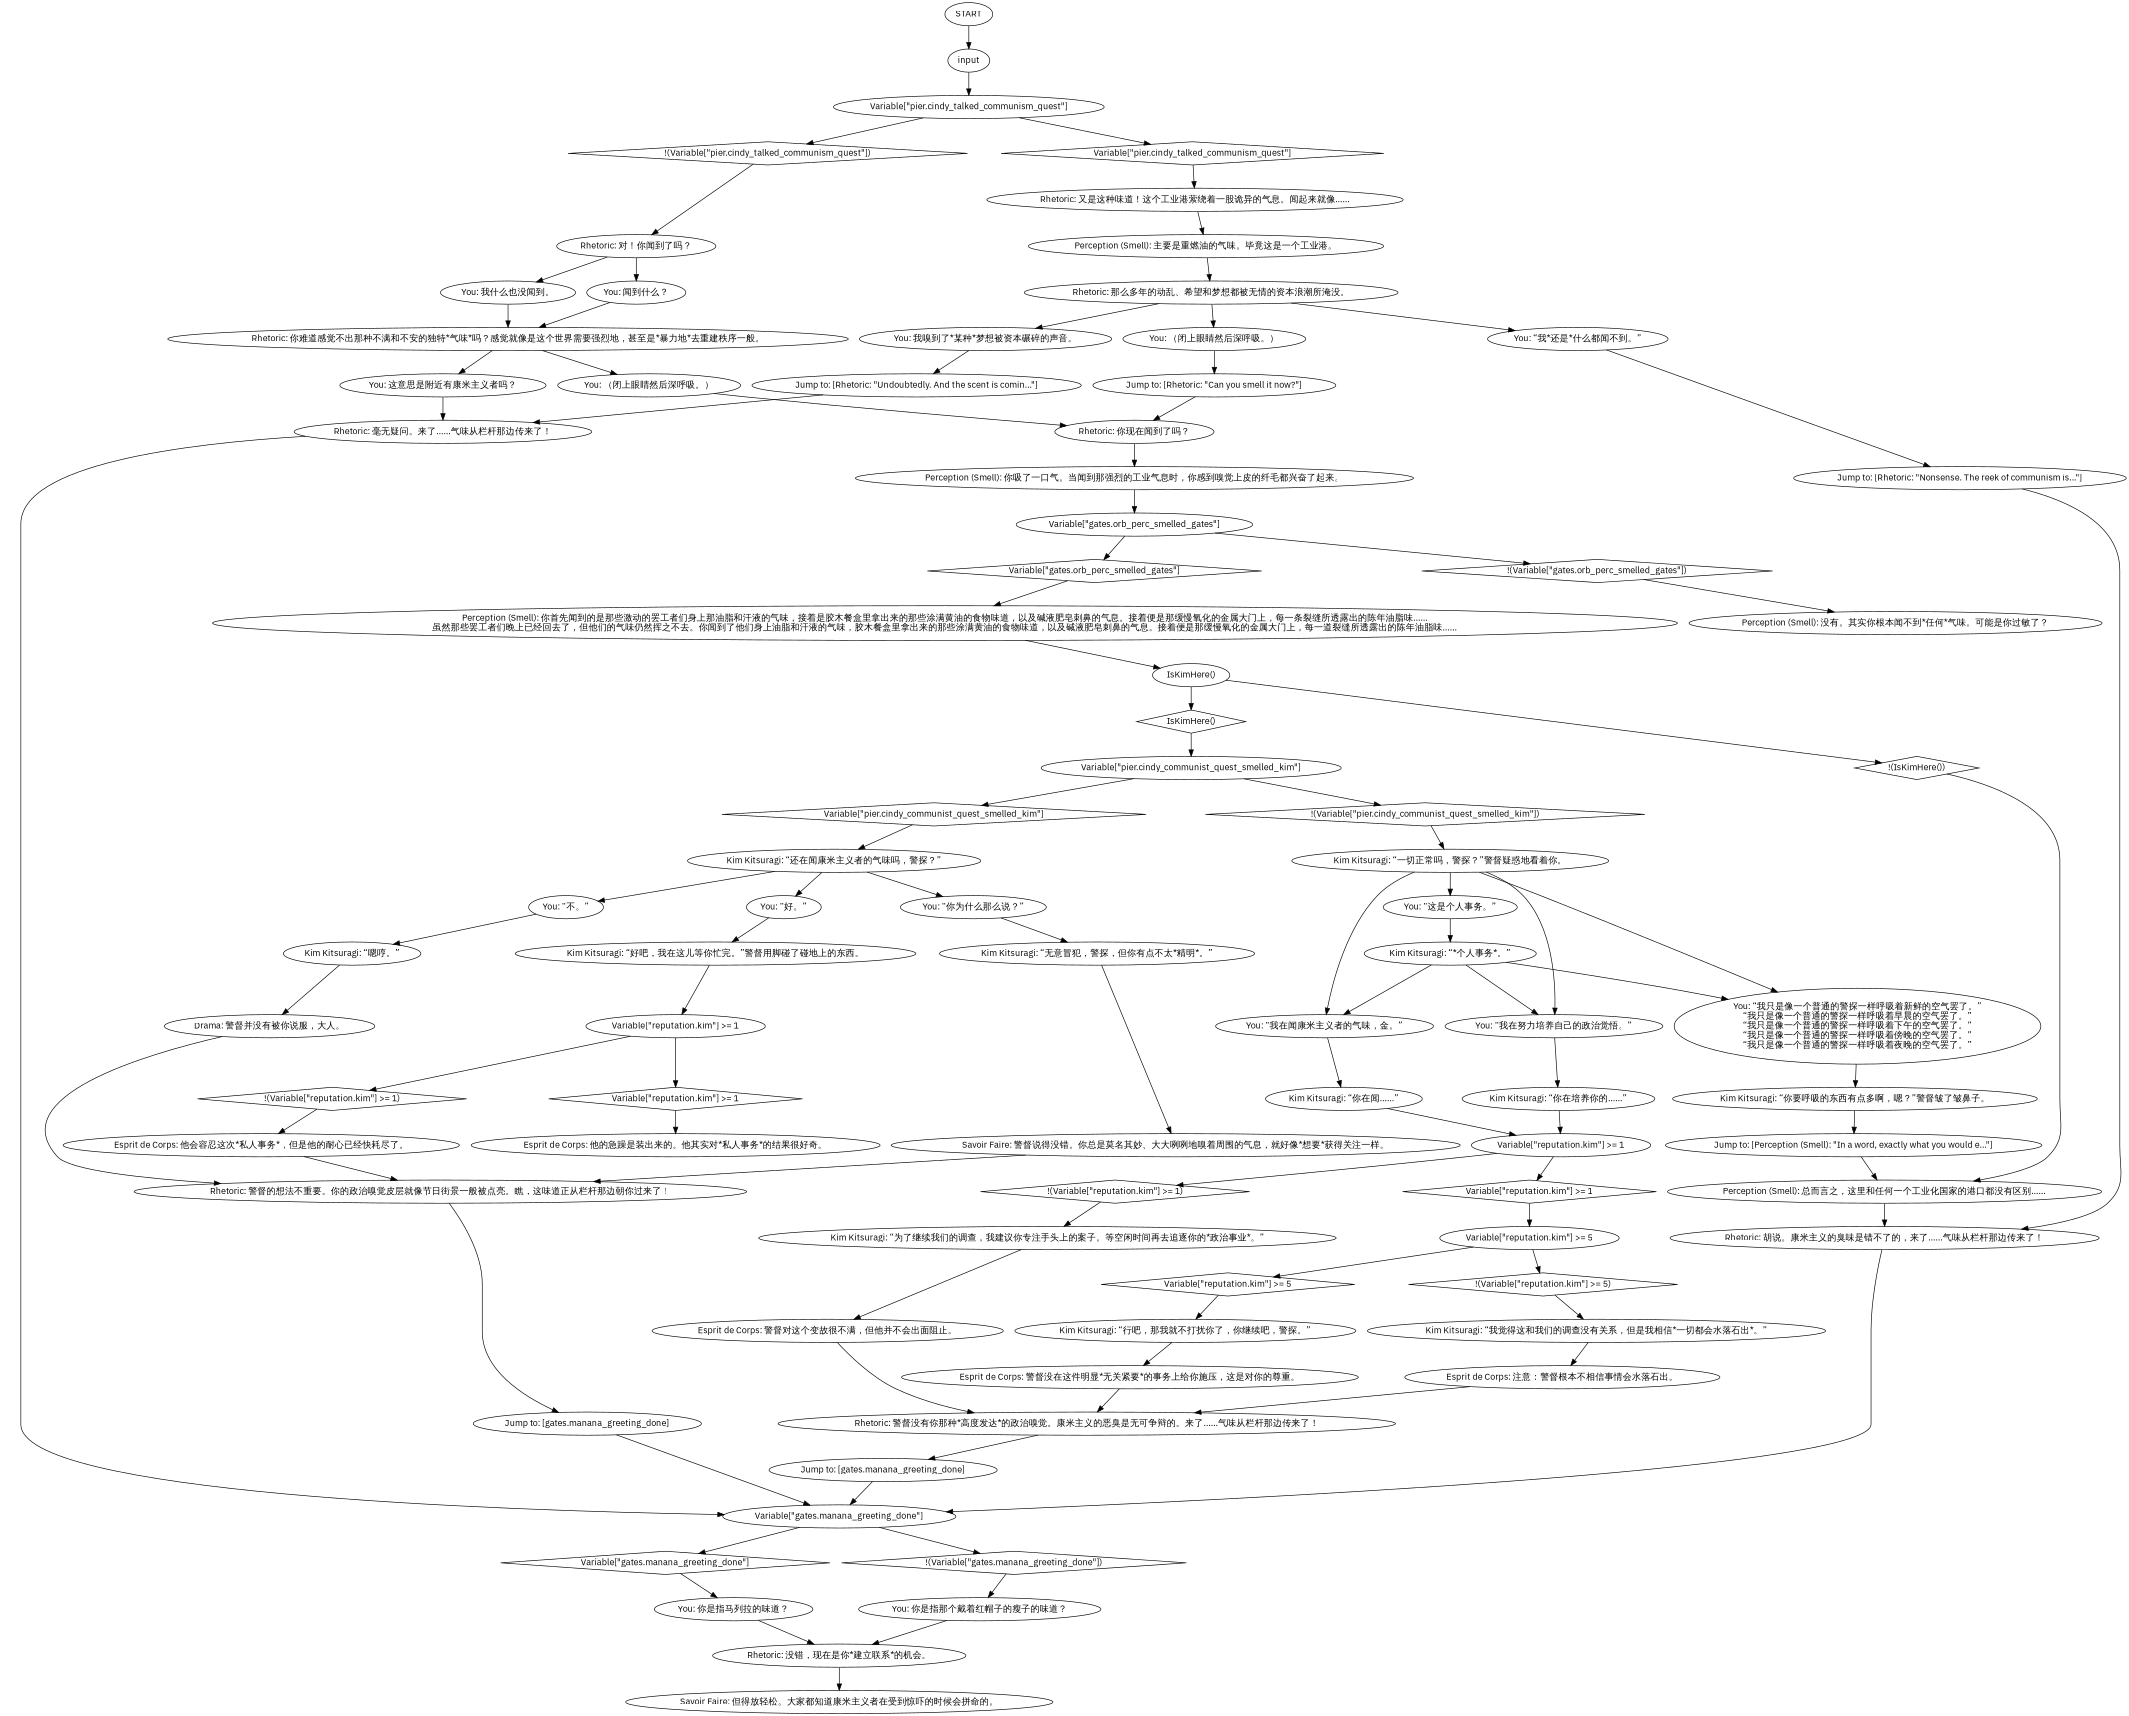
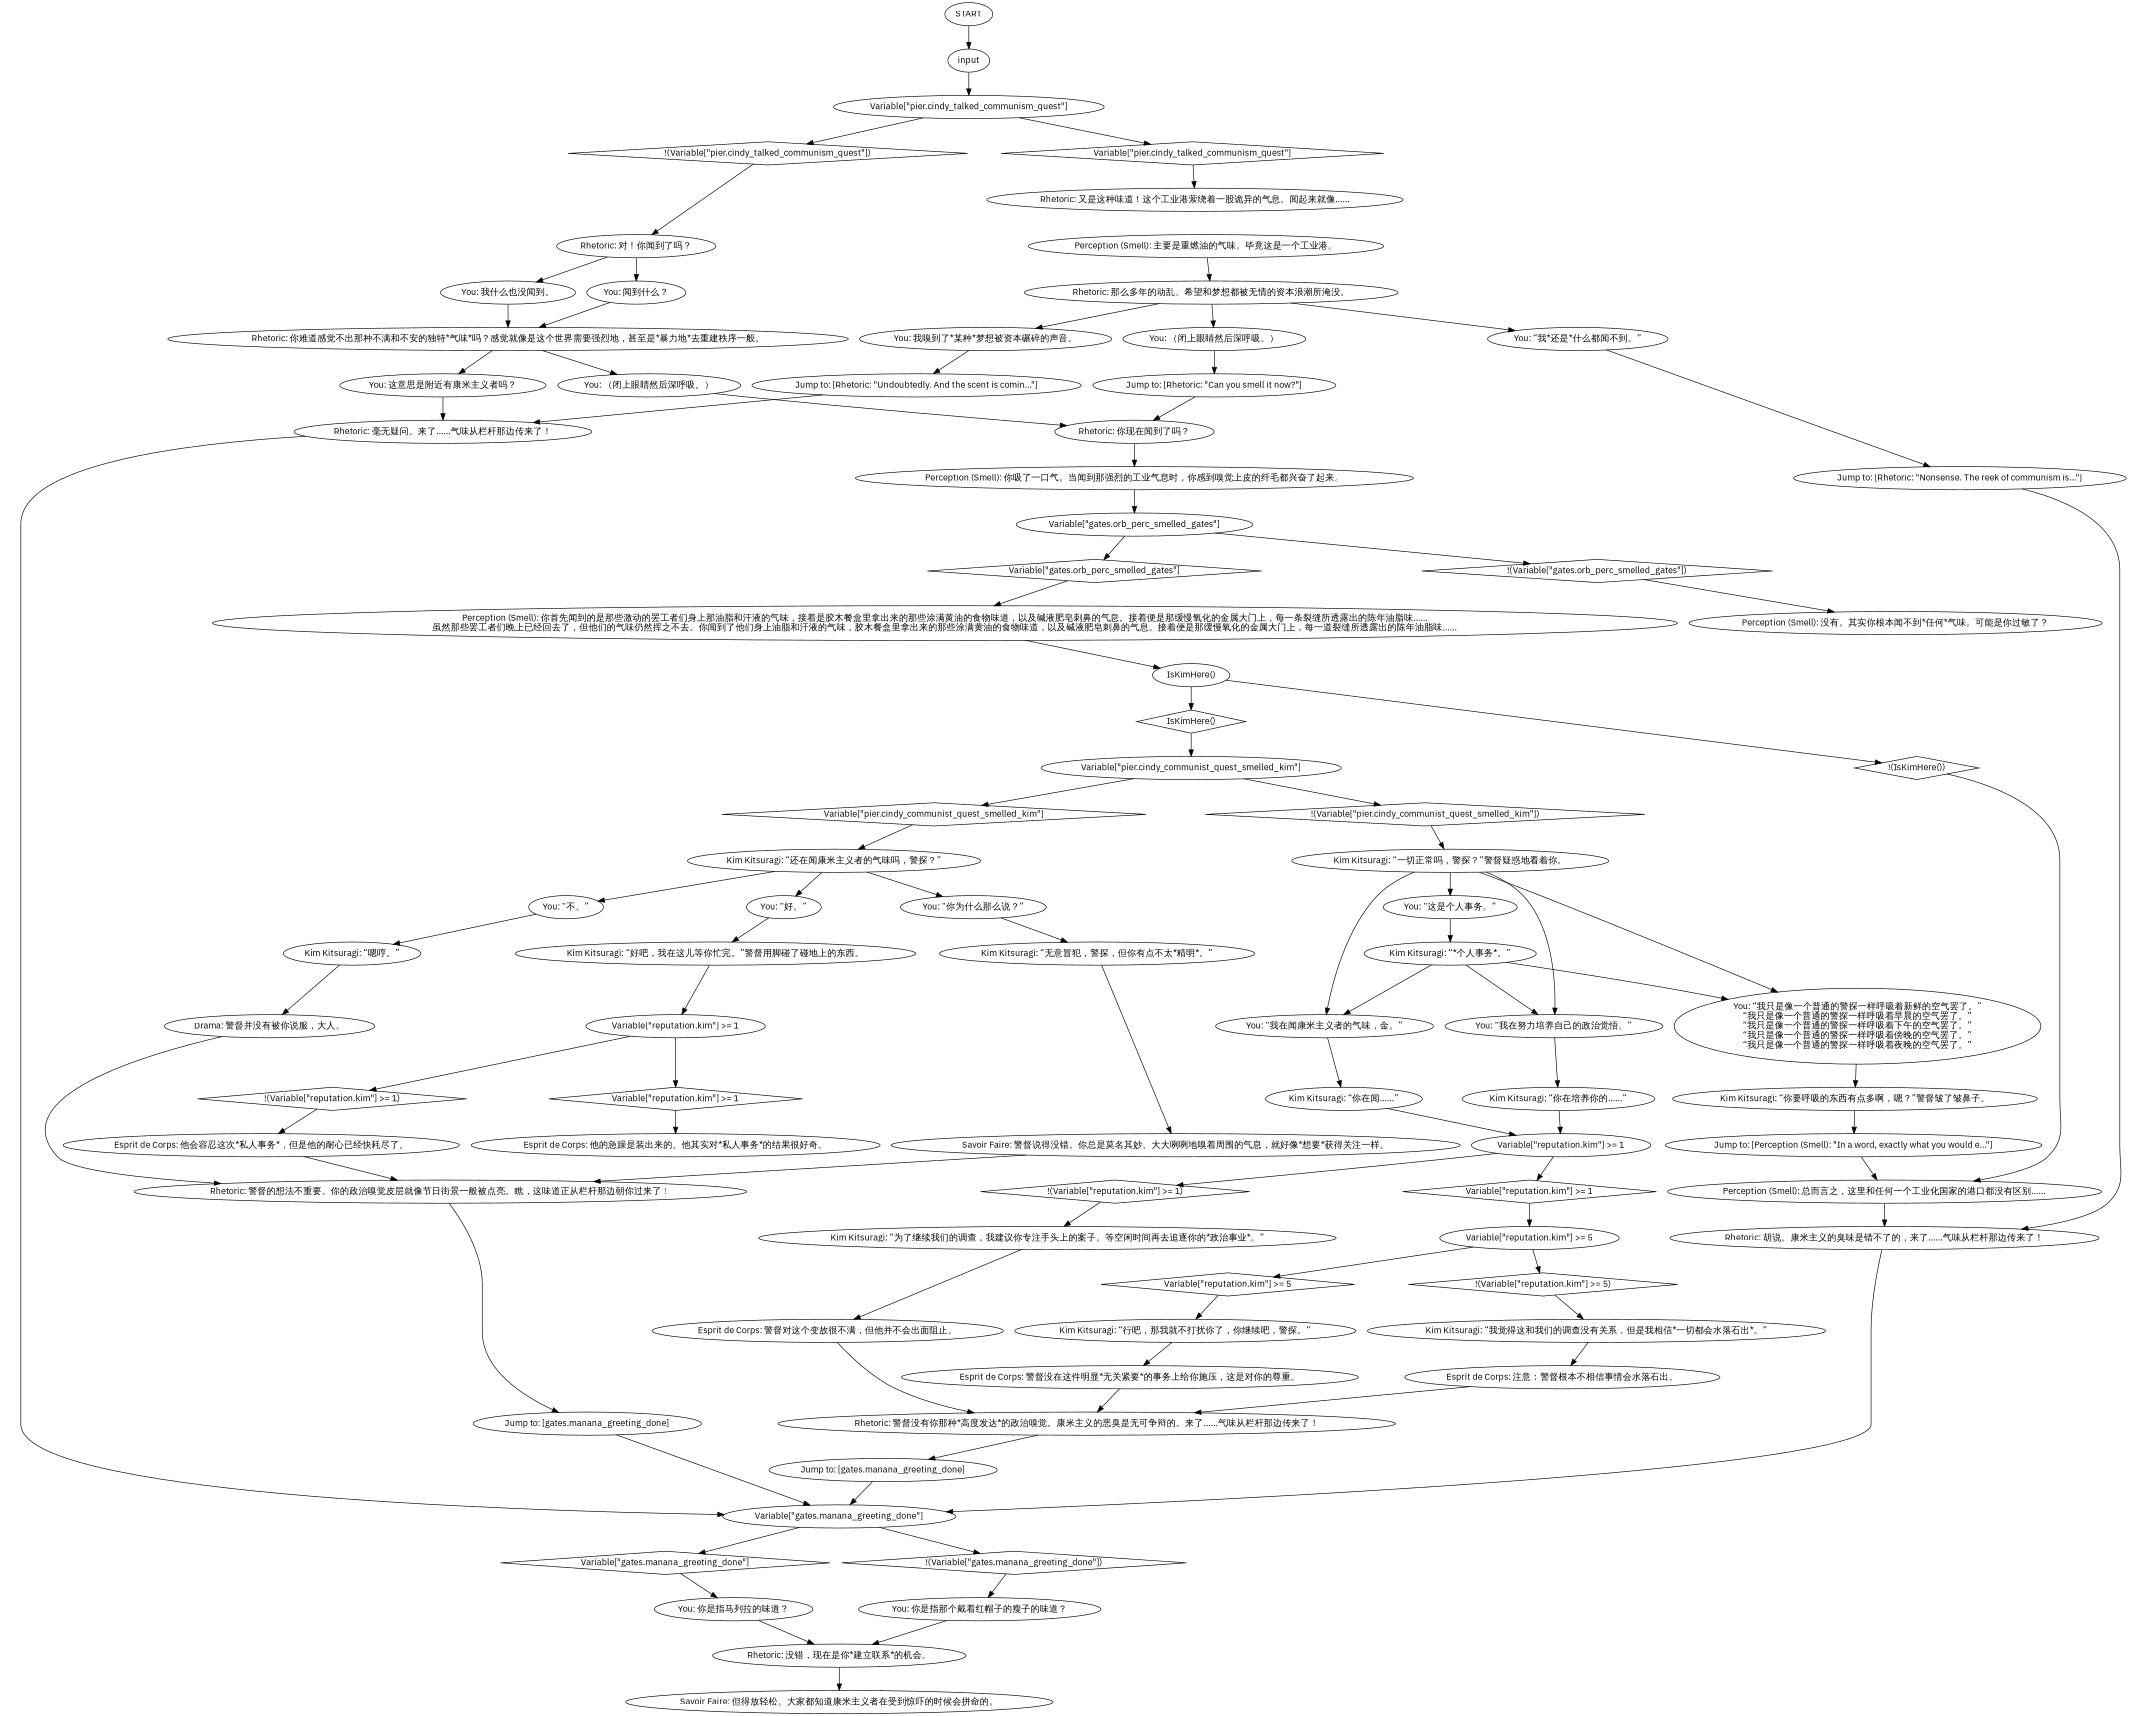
(1200, 220) -> none
